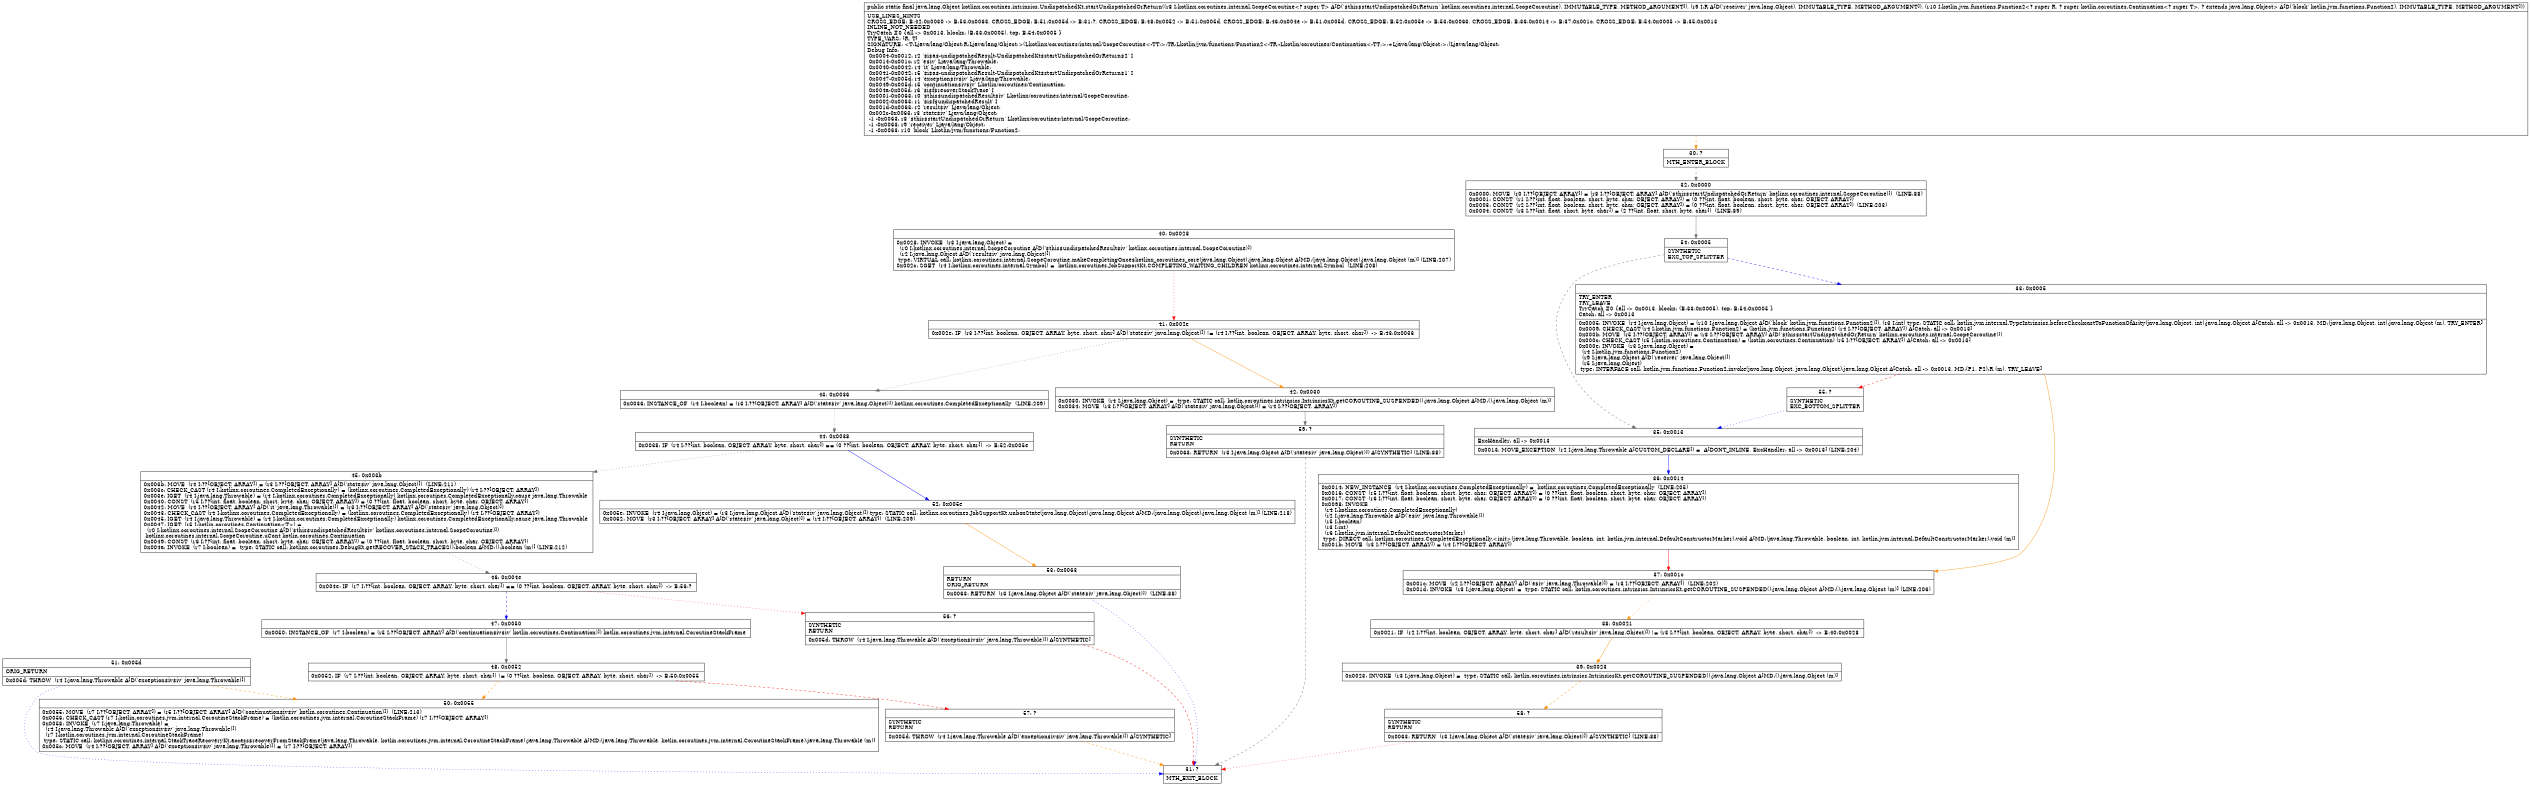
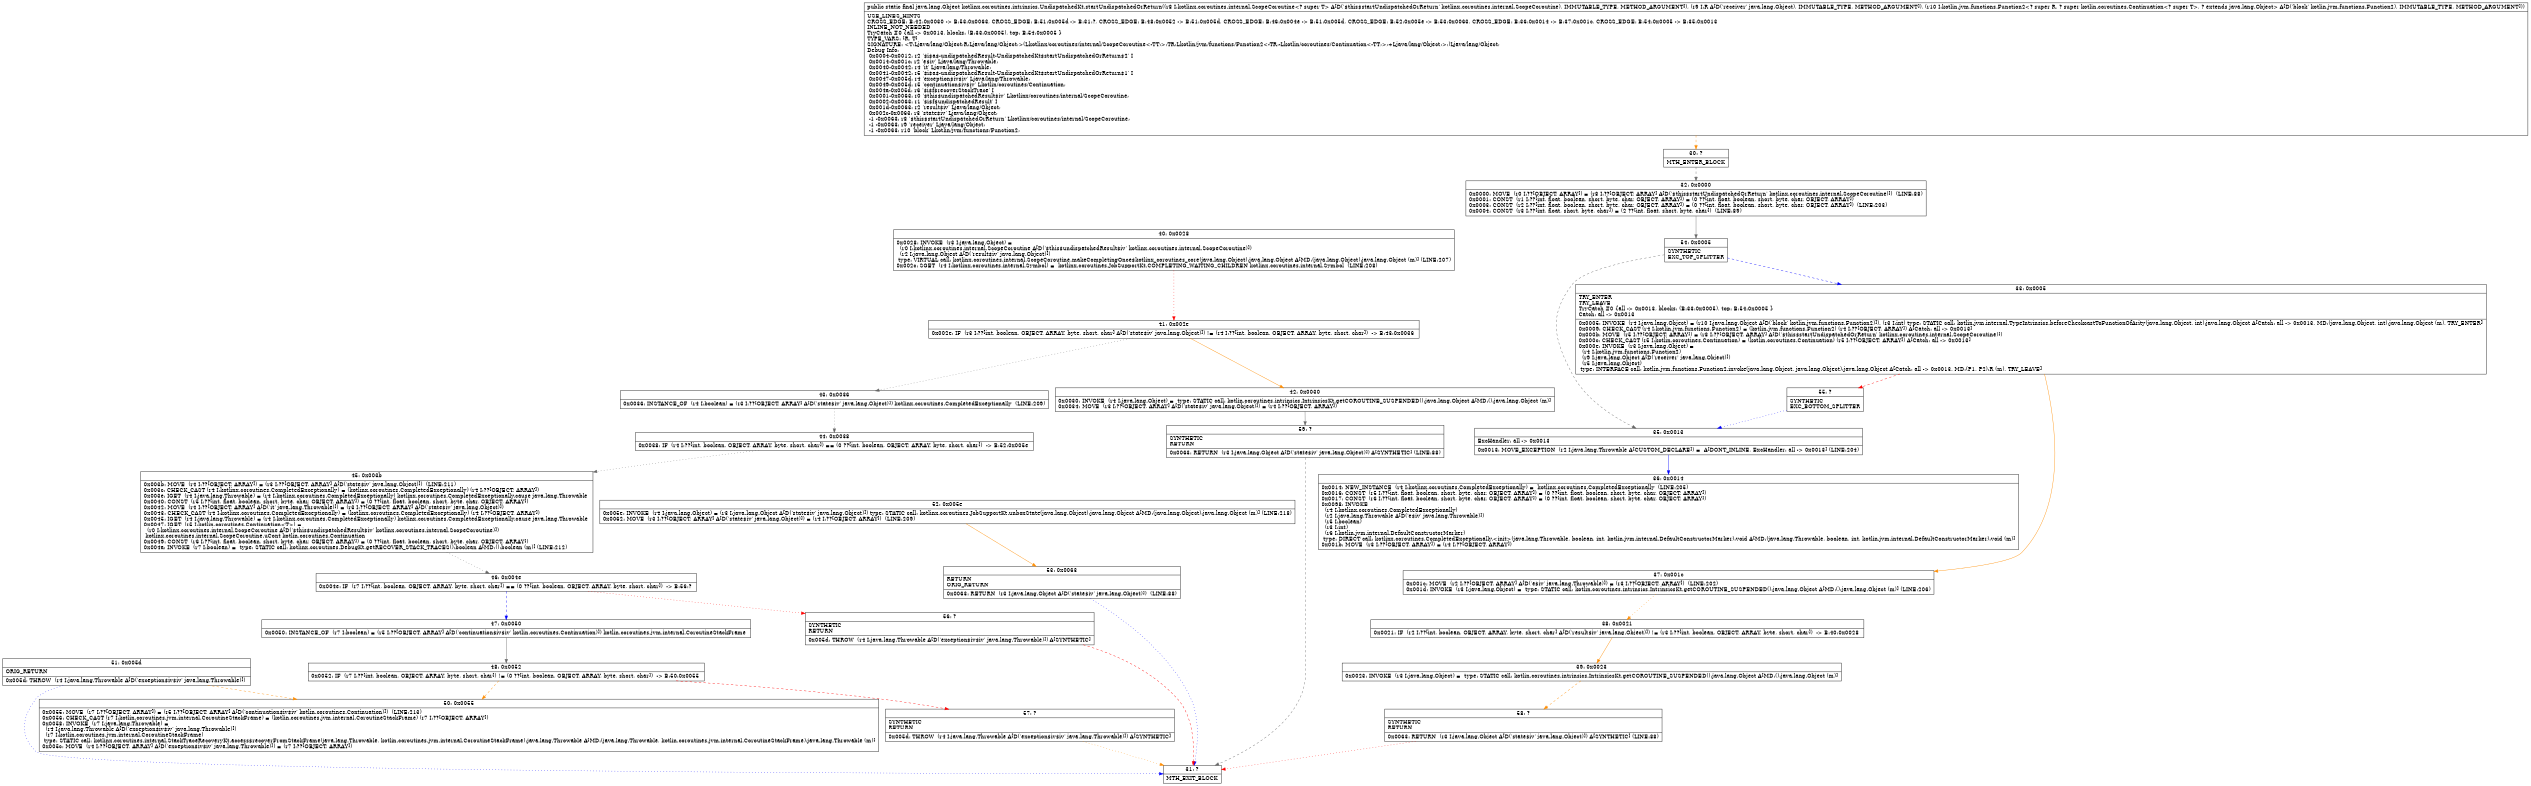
(887, 474) -> none
(1669, 558) -> none
(1121, 753) -> (1121, 753)
